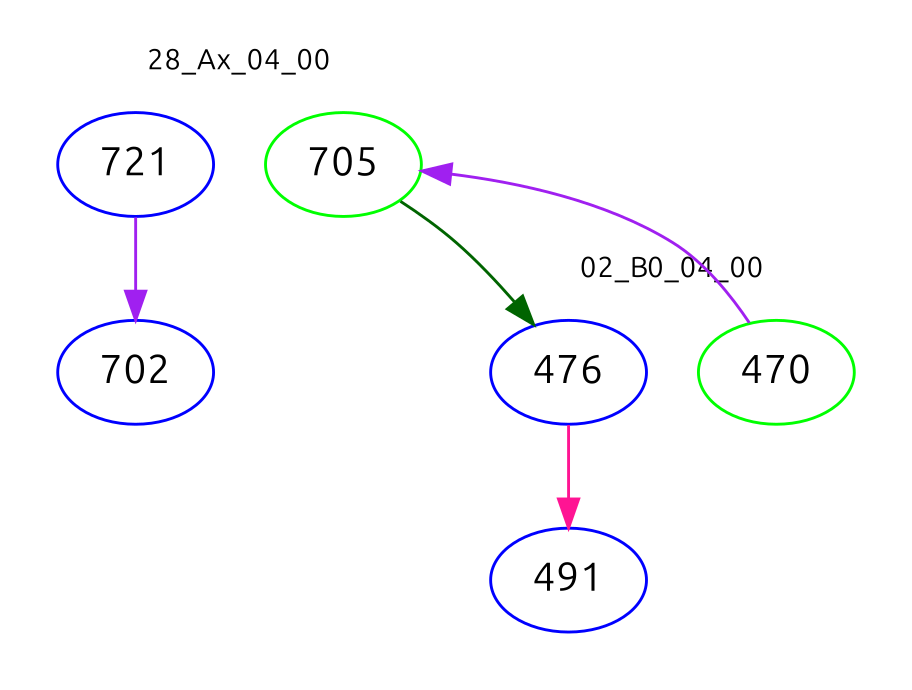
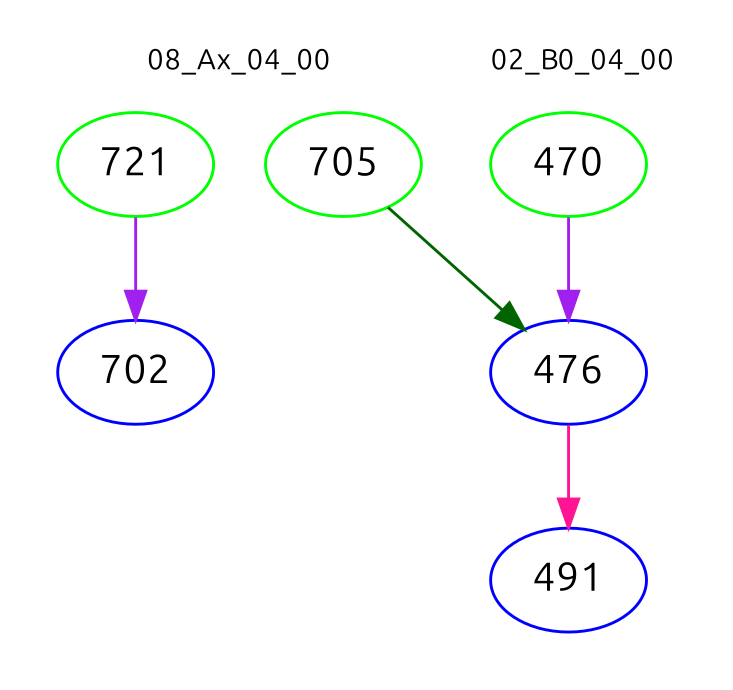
(240, 62) -> (240, 62)
(136, 165) -> (136, 165)
(618, 215) -> (569, 254)
